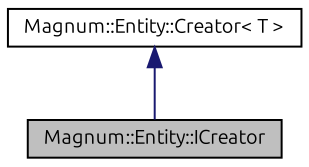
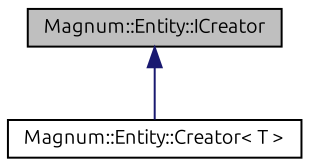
(155, 94) -> (155, 94)
